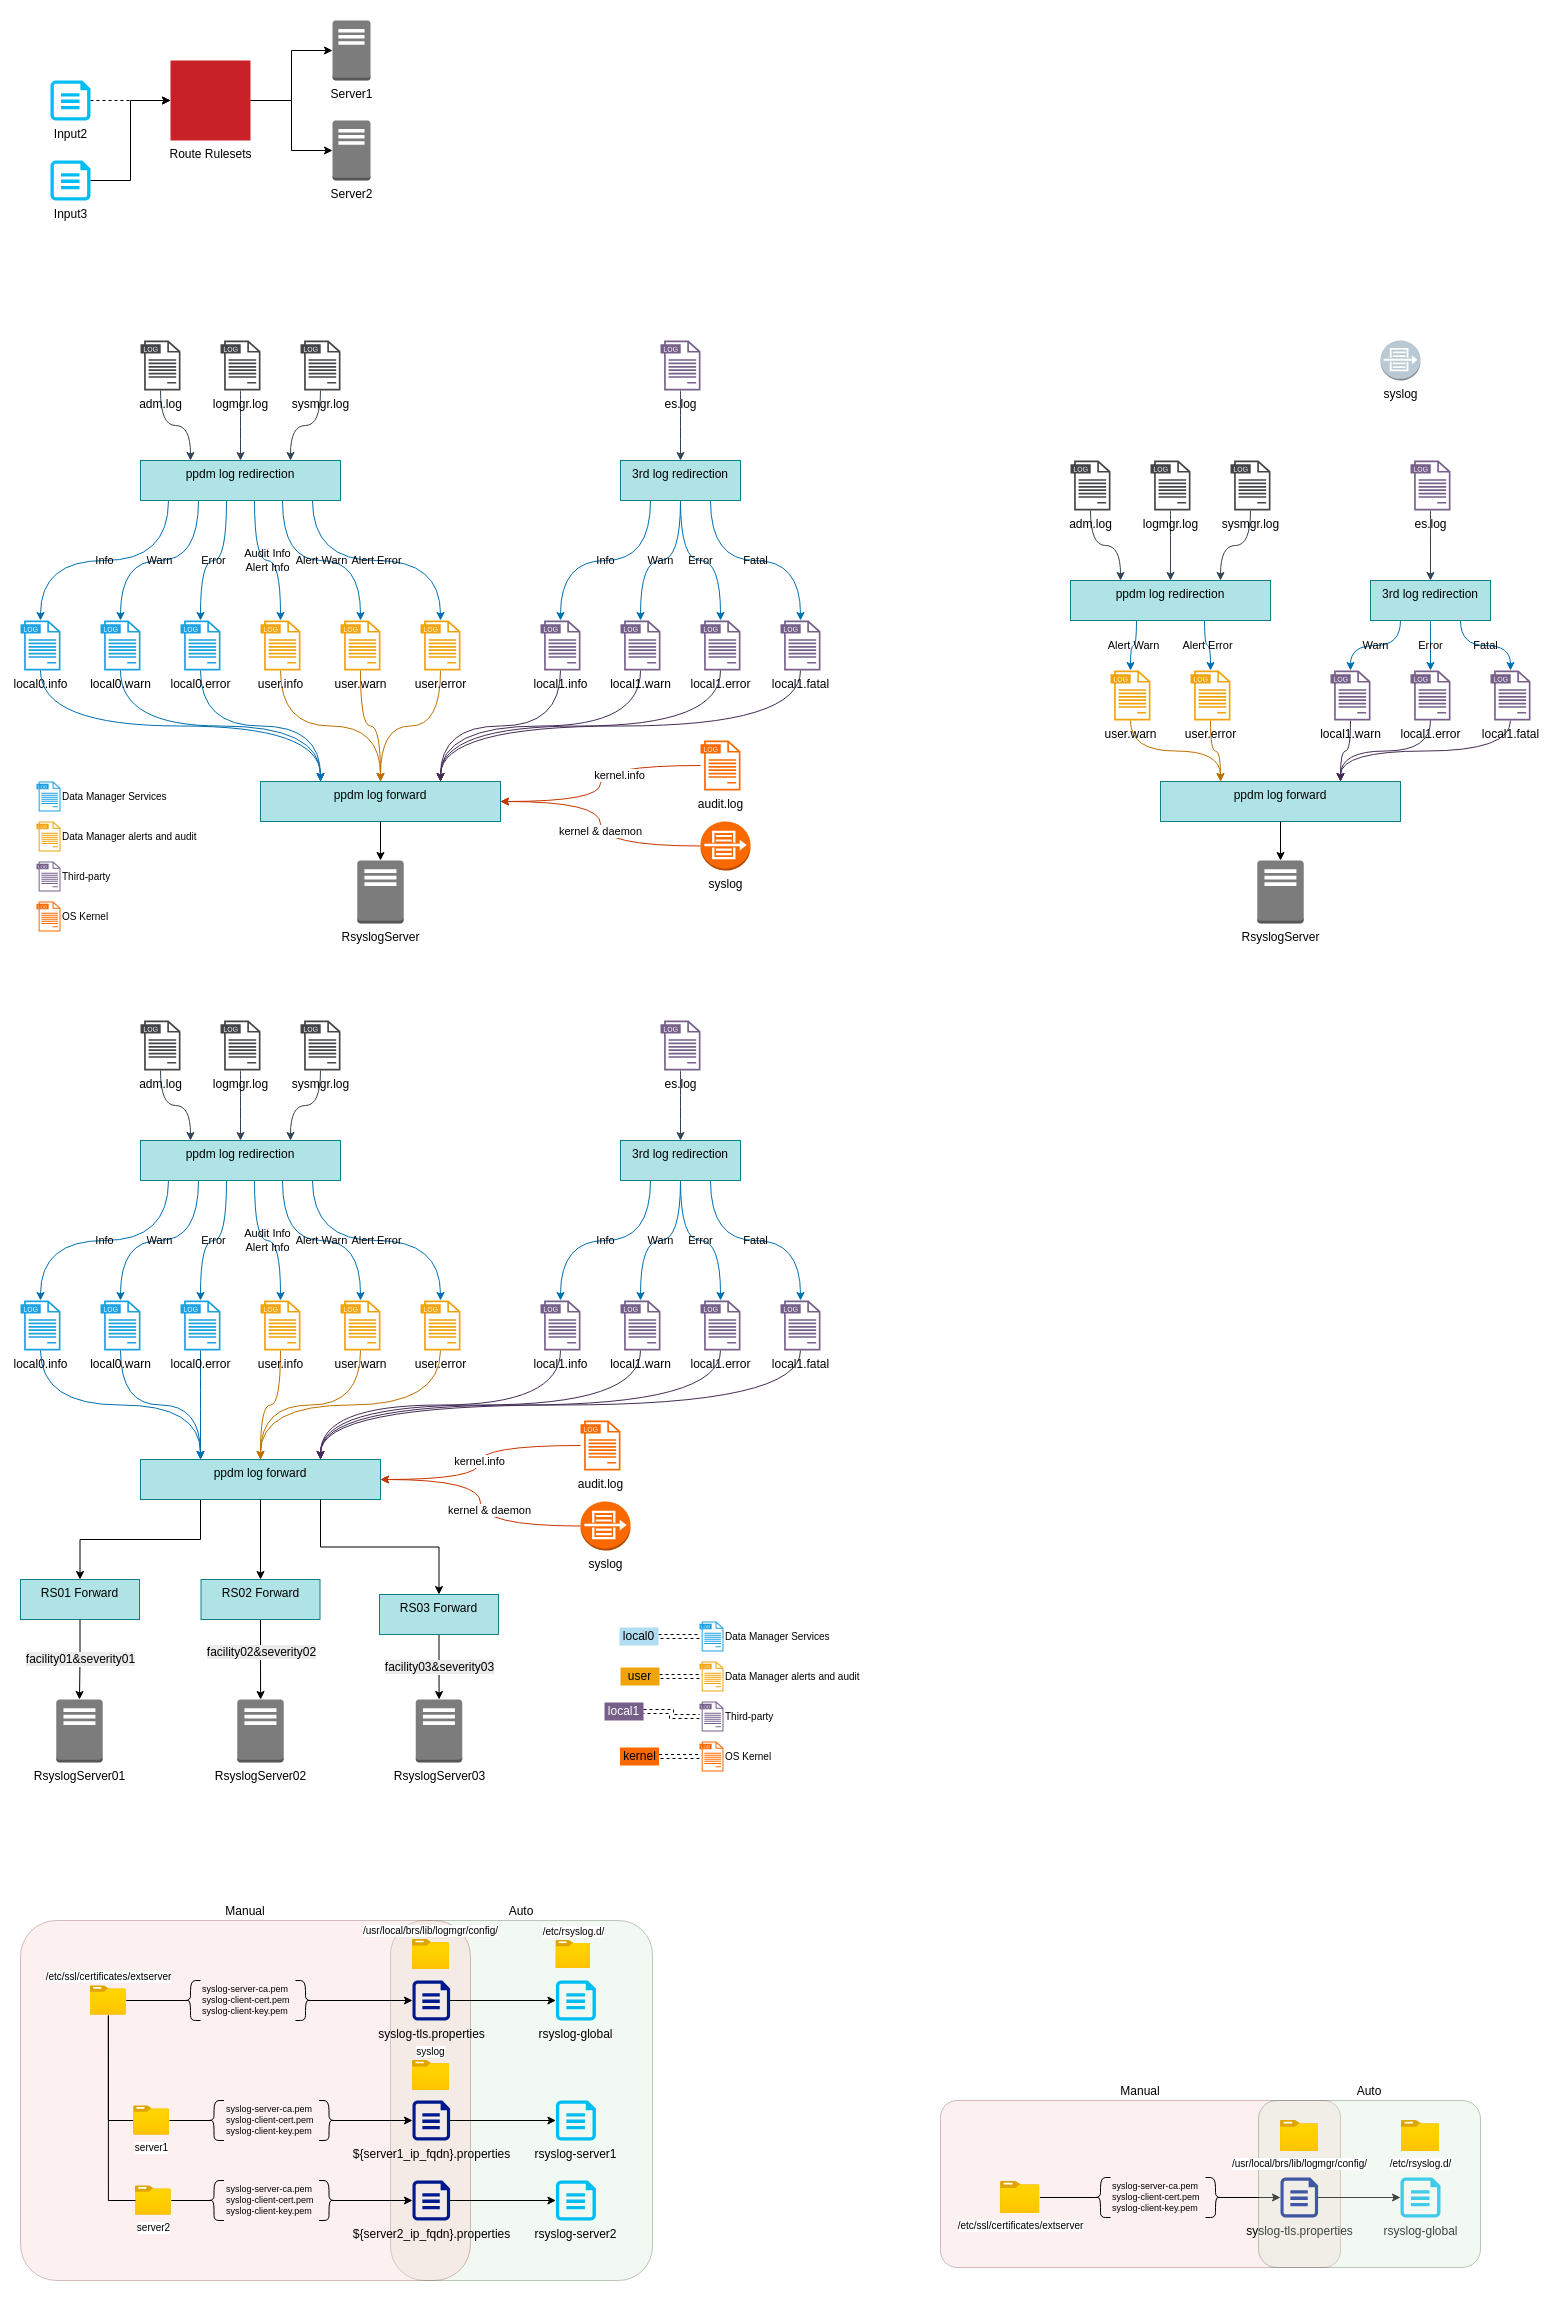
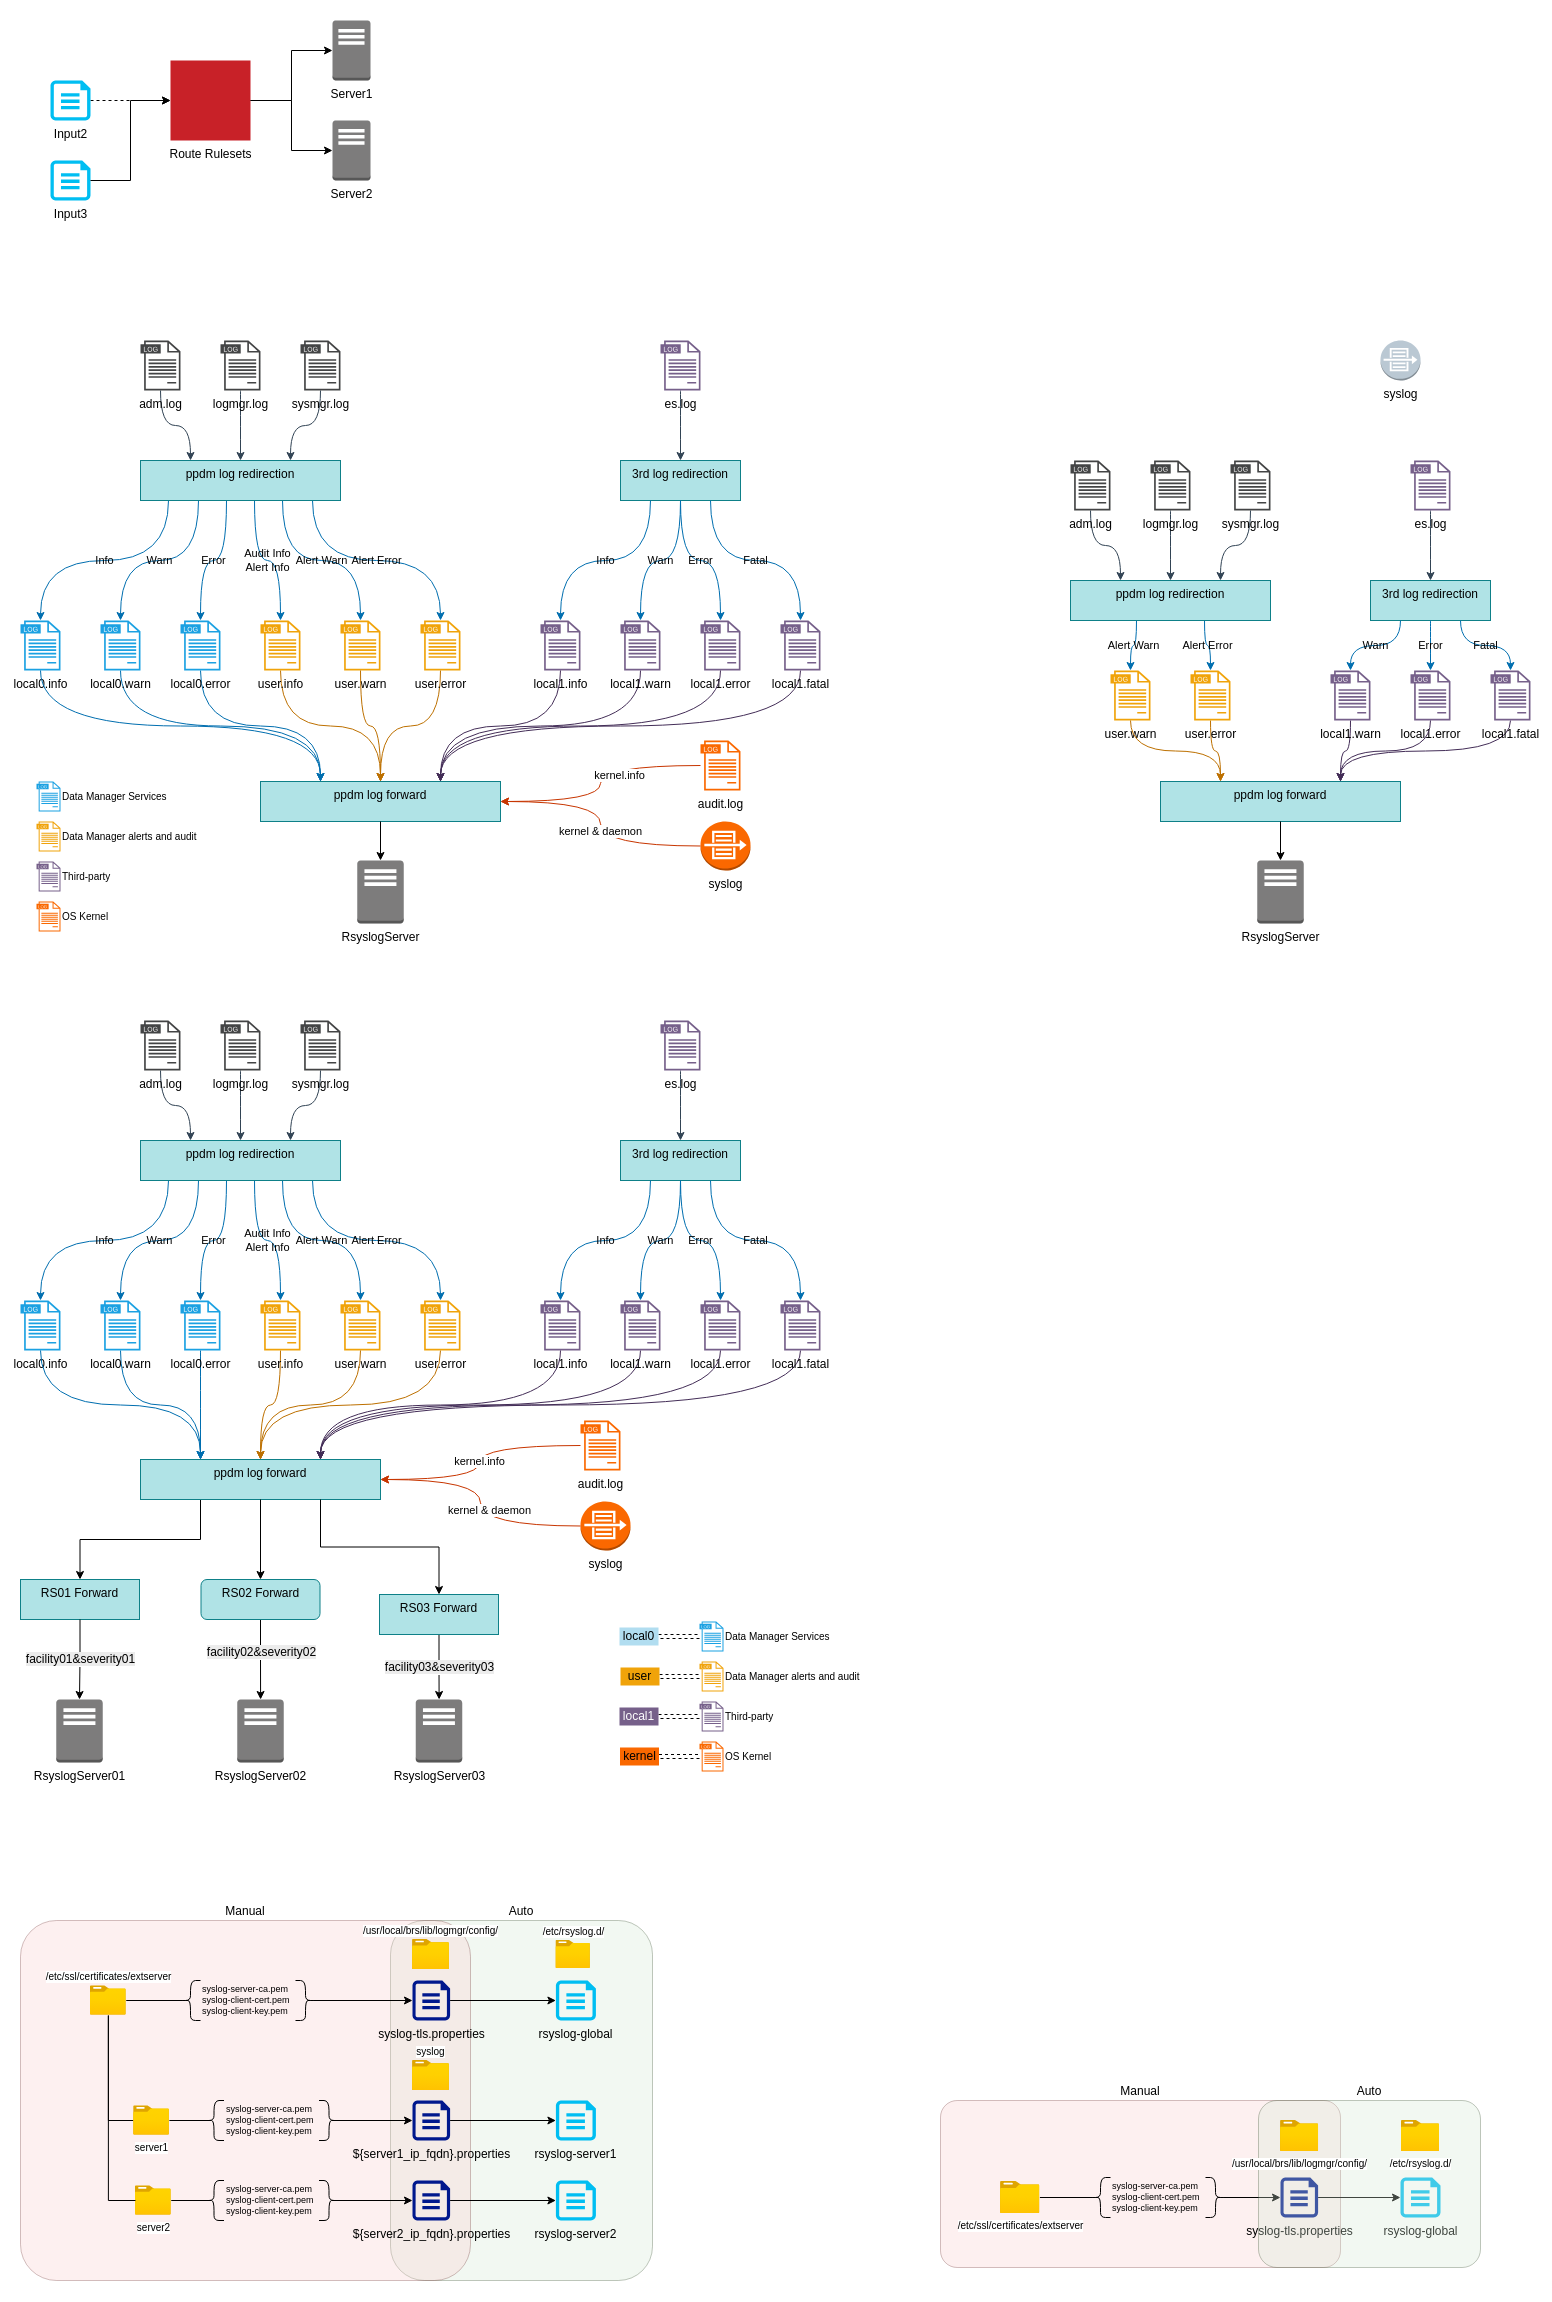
(261, 1600) -> (261, 1600)
(624, 1712) -> (639, 1717)
